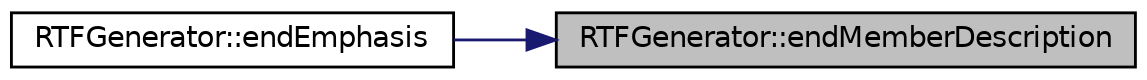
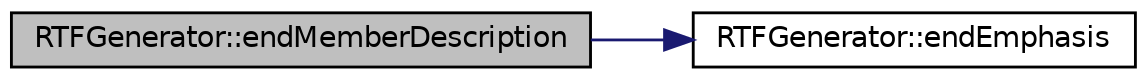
(490, 40) -> (627, 40)
